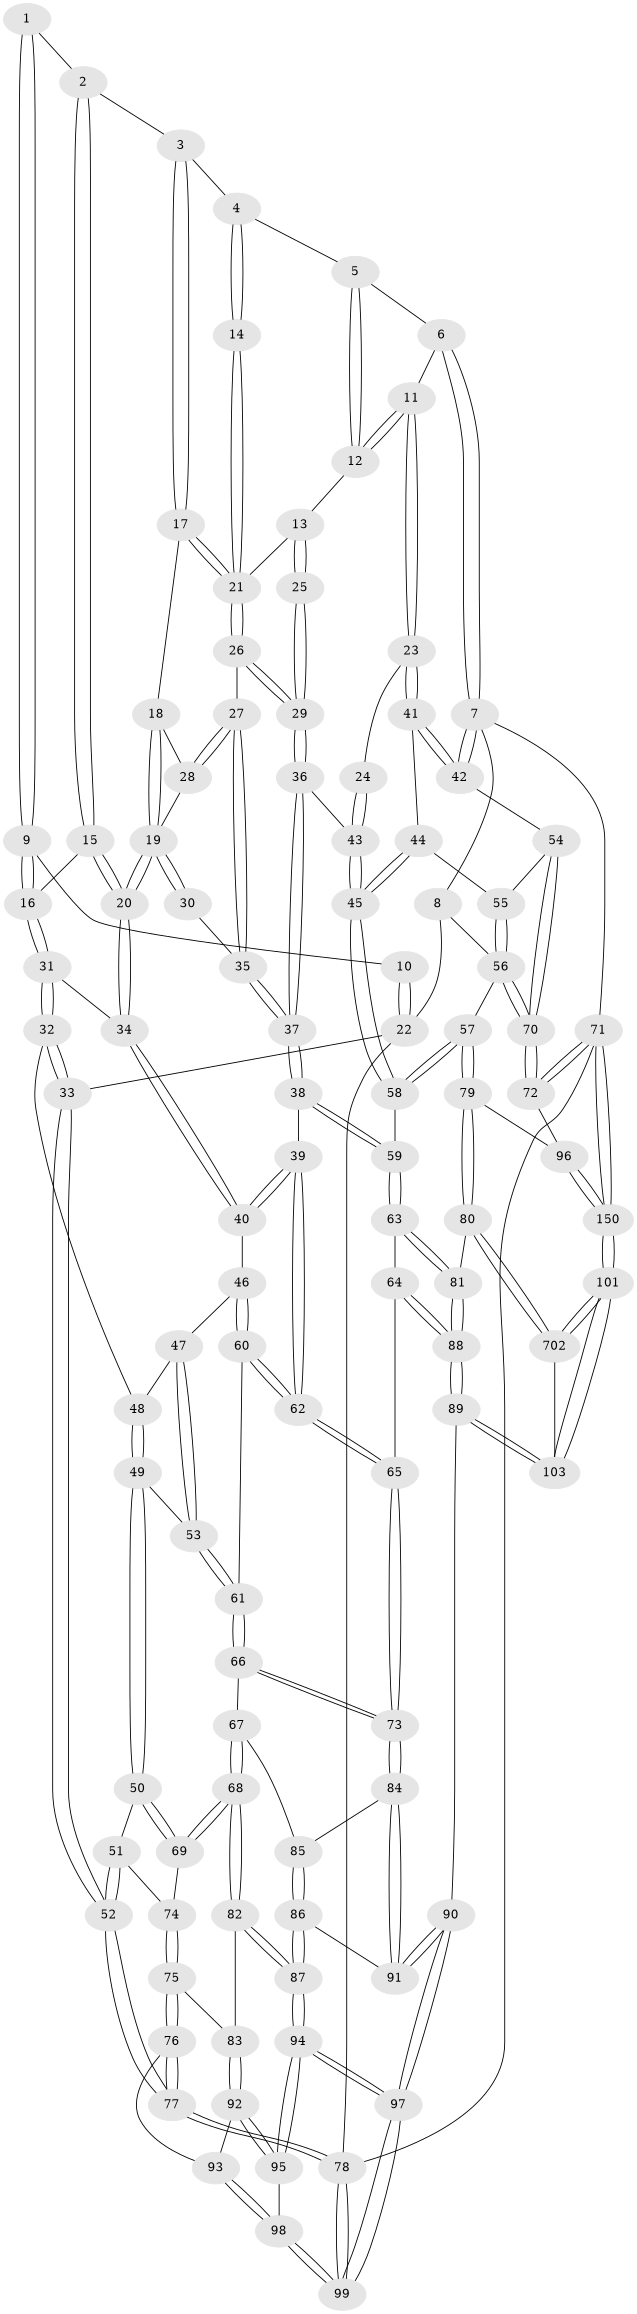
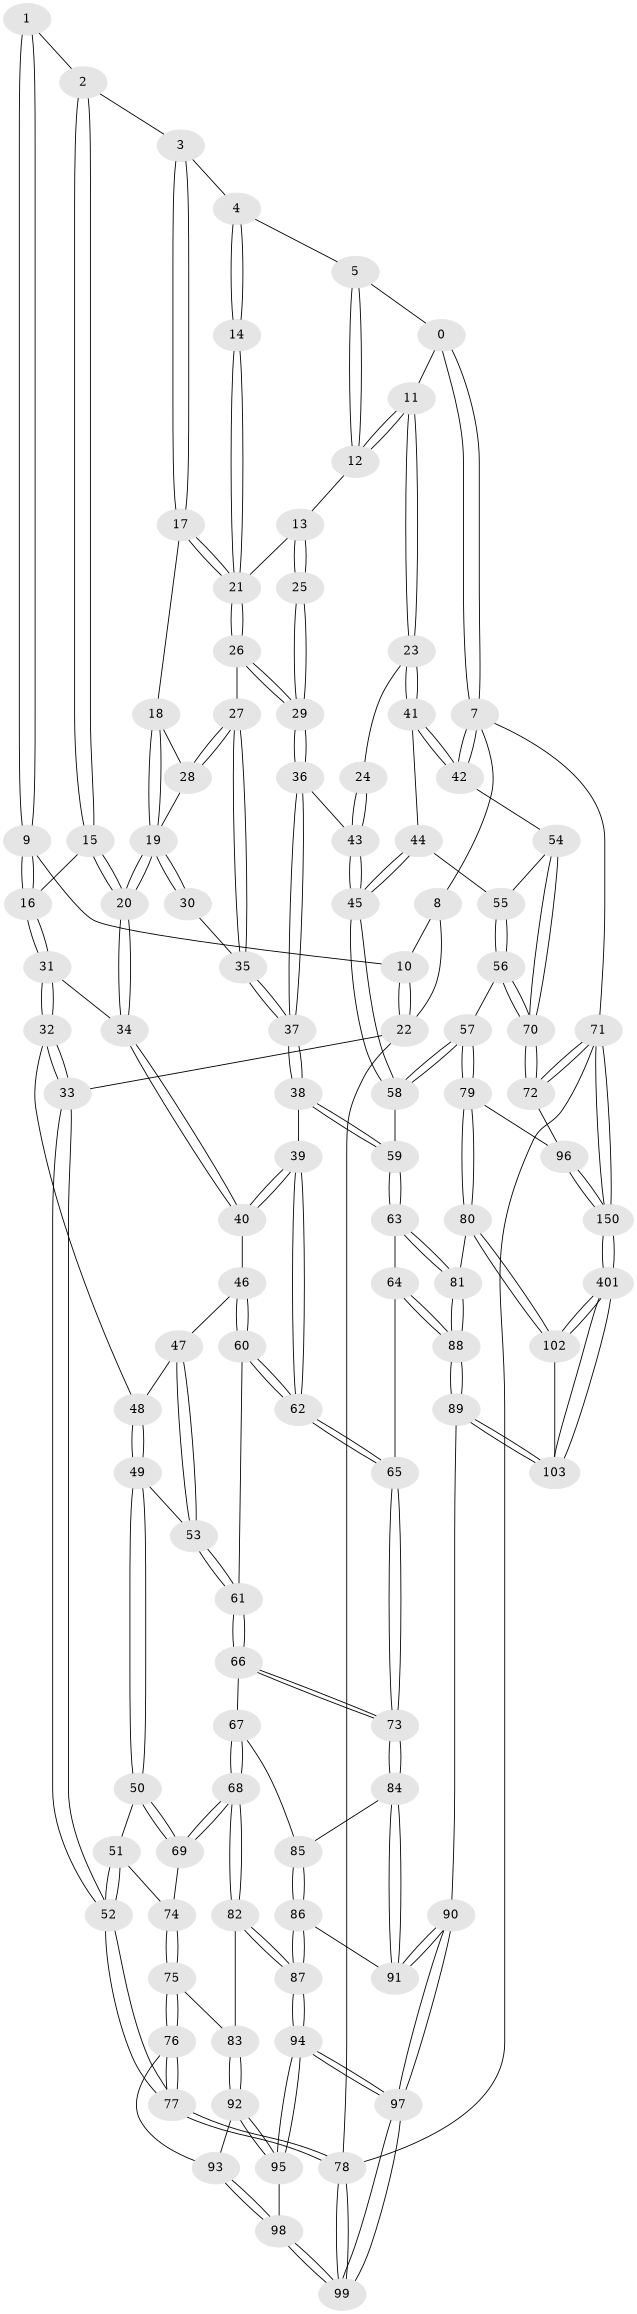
(442, 335) -> (442, 335)
(470, 936) -> (421, 936)
(608, 1283) -> (608, 1283)
(555, 1347) -> (555, 1347)
